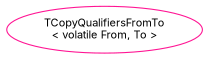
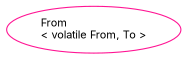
(105, 30) -> (94, 30)
